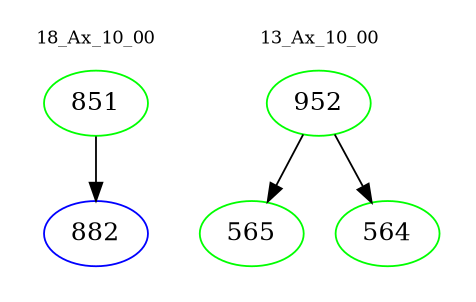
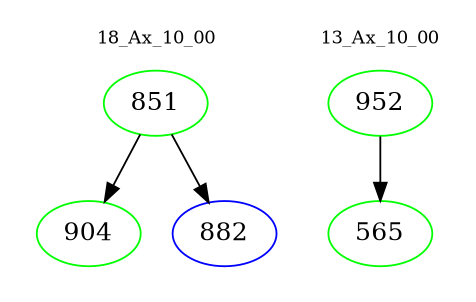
none -> (89, 234)
(388, 234) -> none
